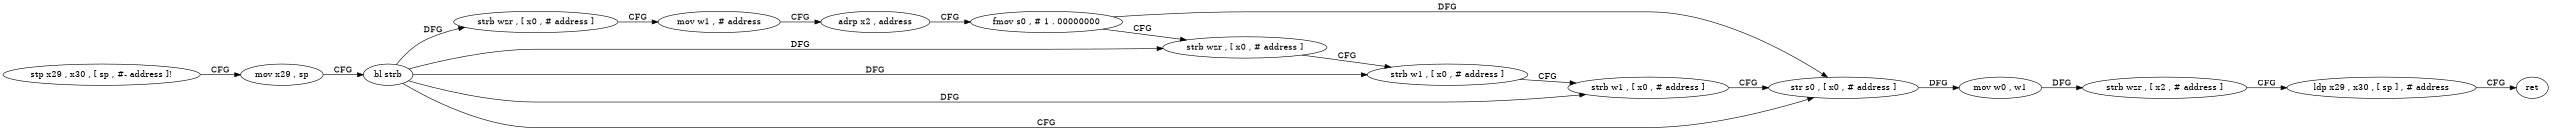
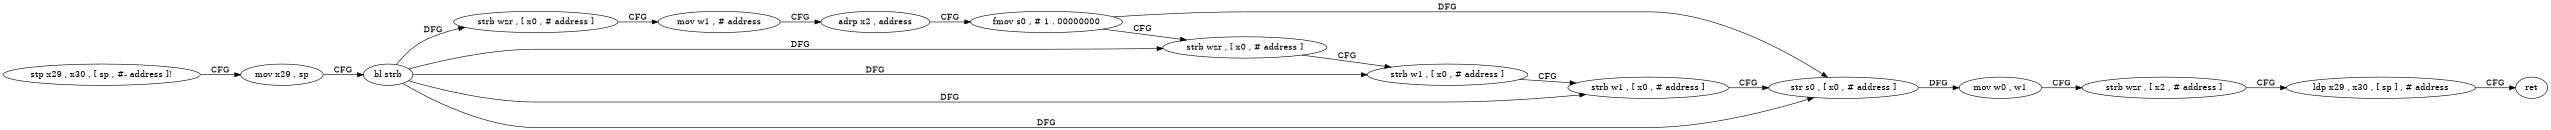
(2062, 83) -> (2062, 83)
(1047, 123) -> (1047, 123)
